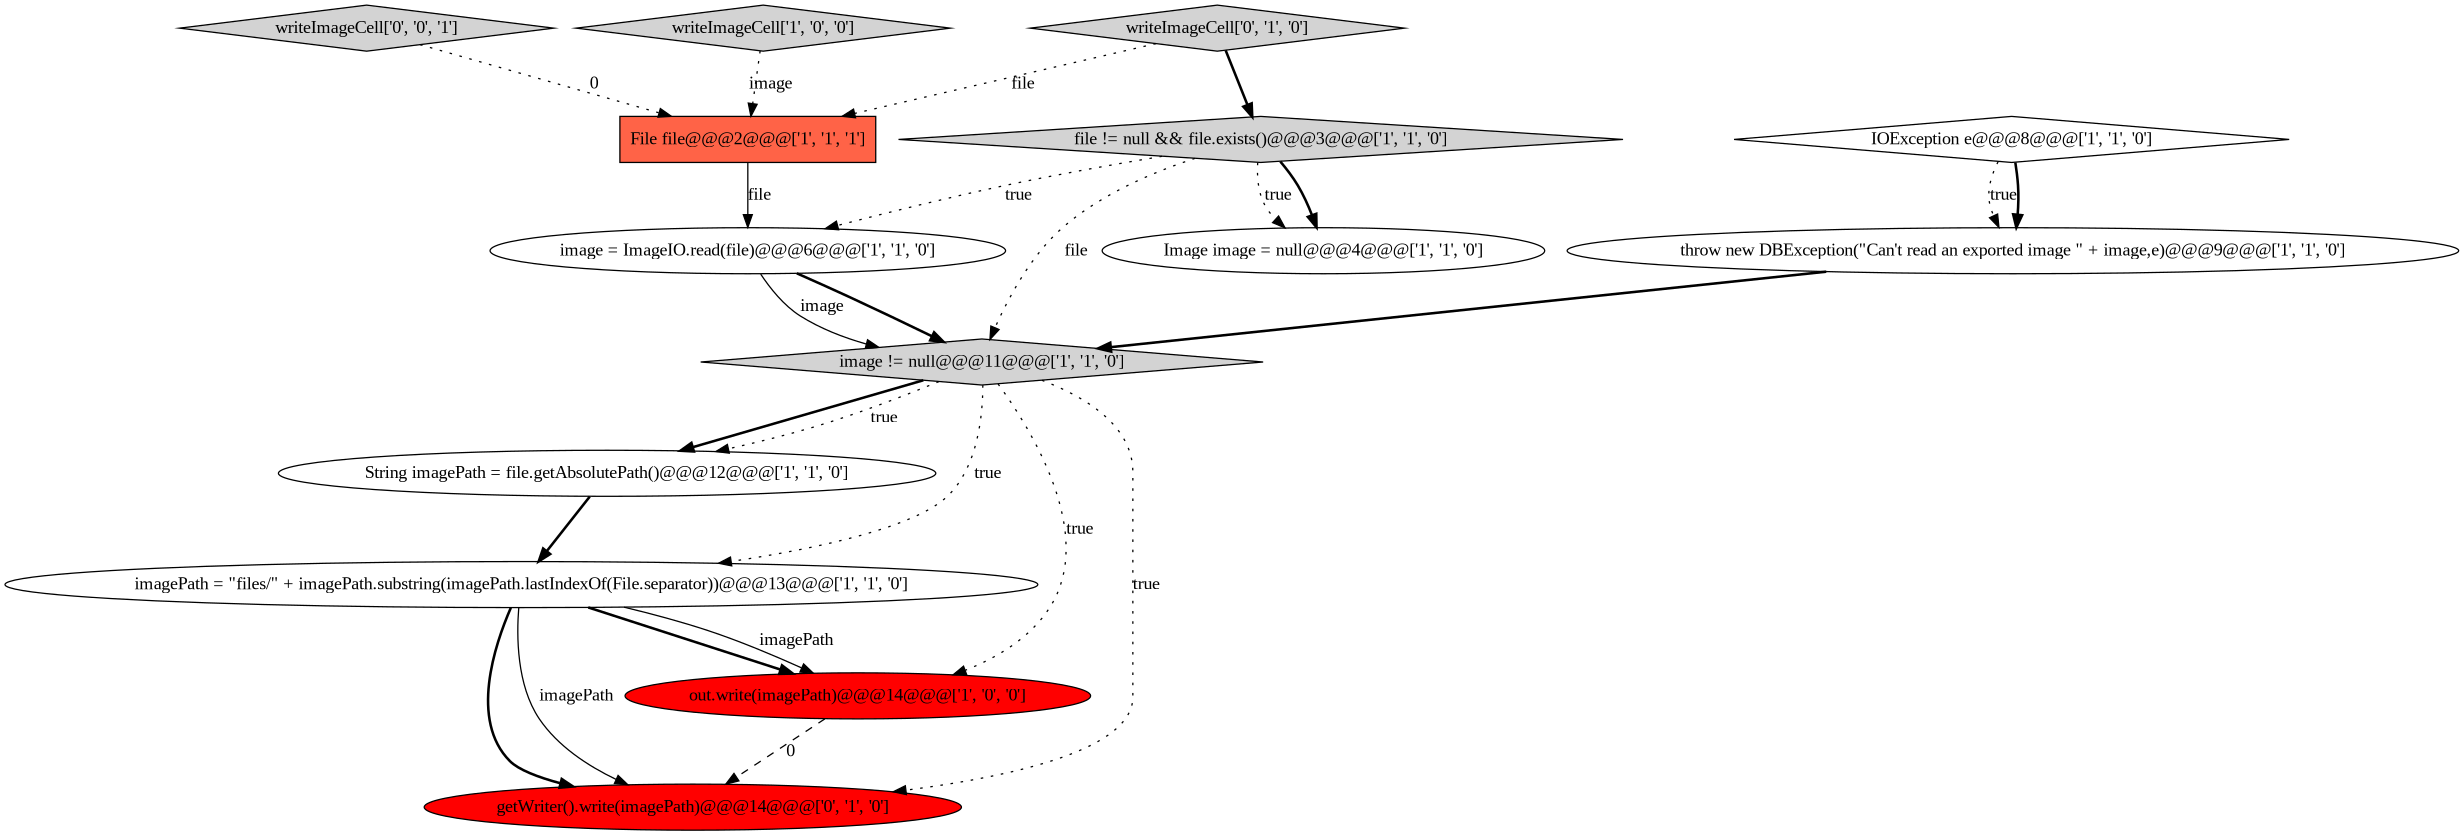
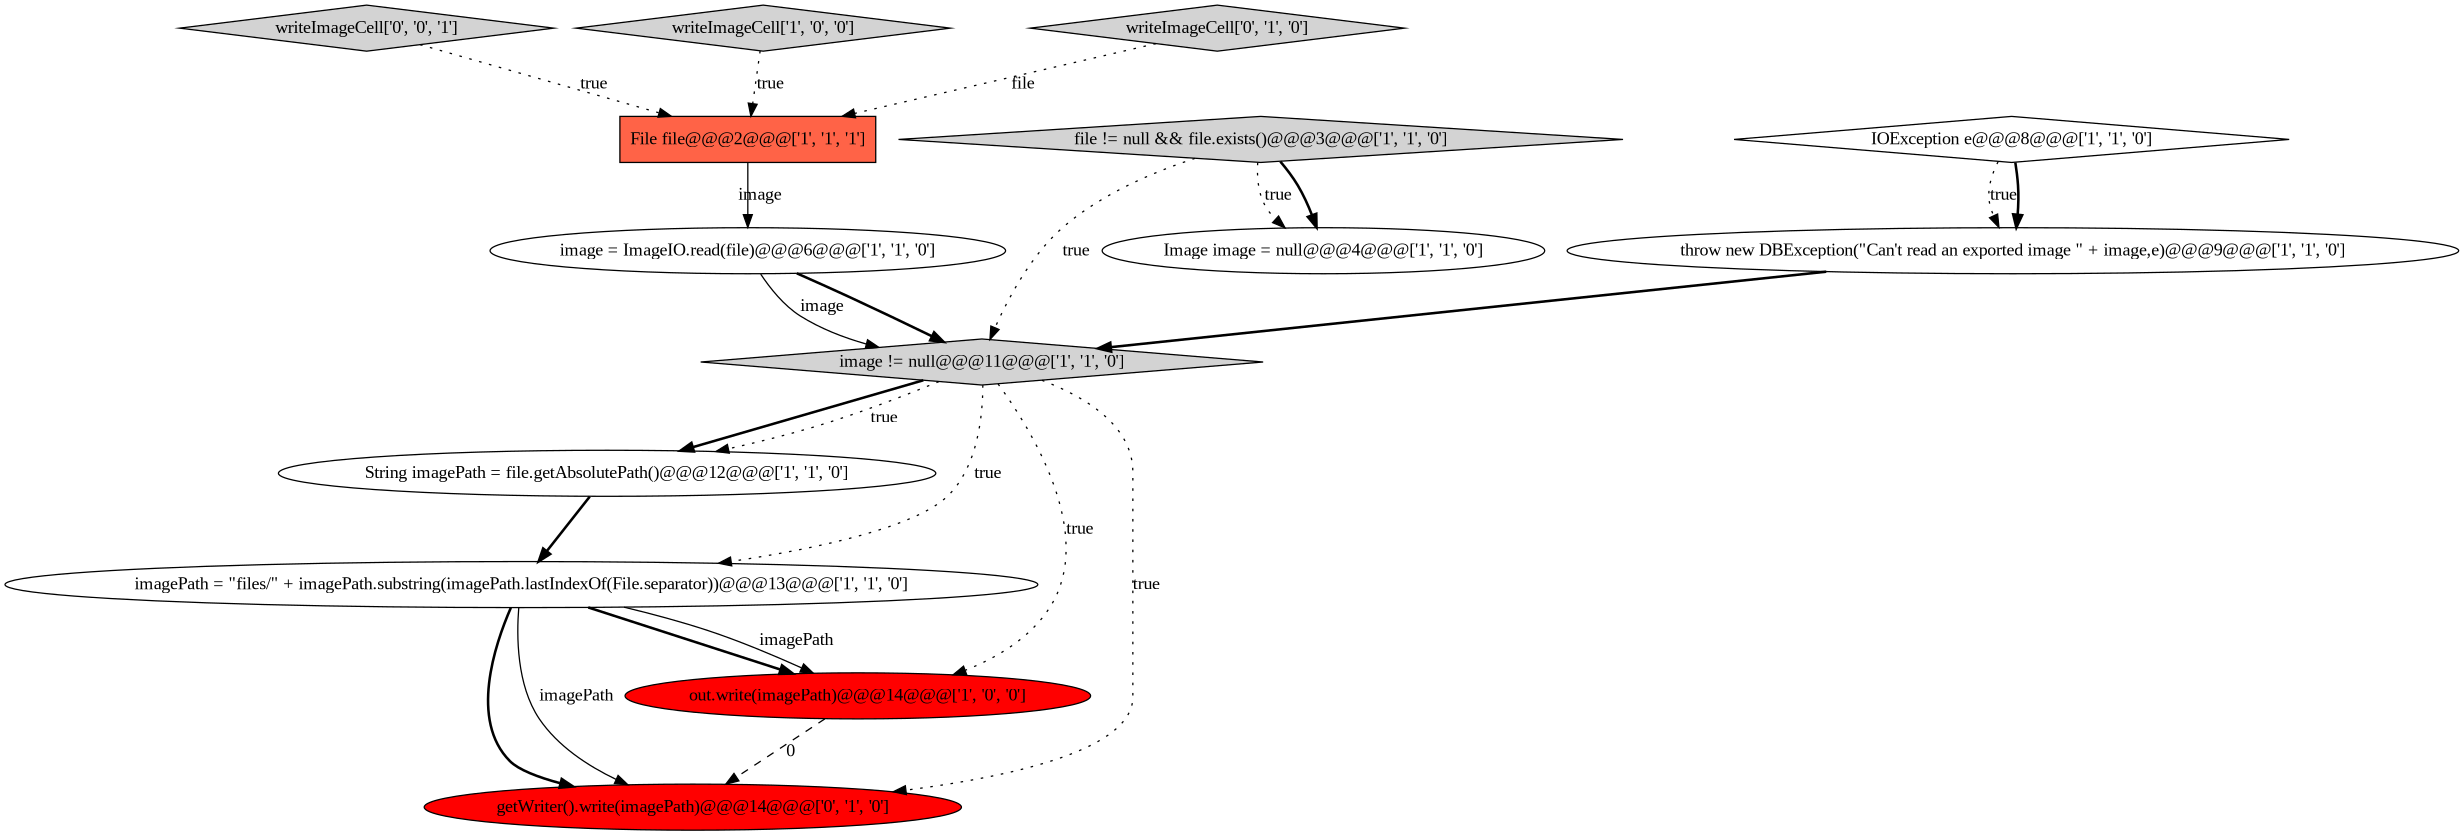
(1237, 78) -> none
(594, 84) -> (594, 84)
(771, 84) -> (771, 84)
(999, 187) -> none
(760, 195) -> (760, 195)
(1077, 251) -> (1077, 251)
